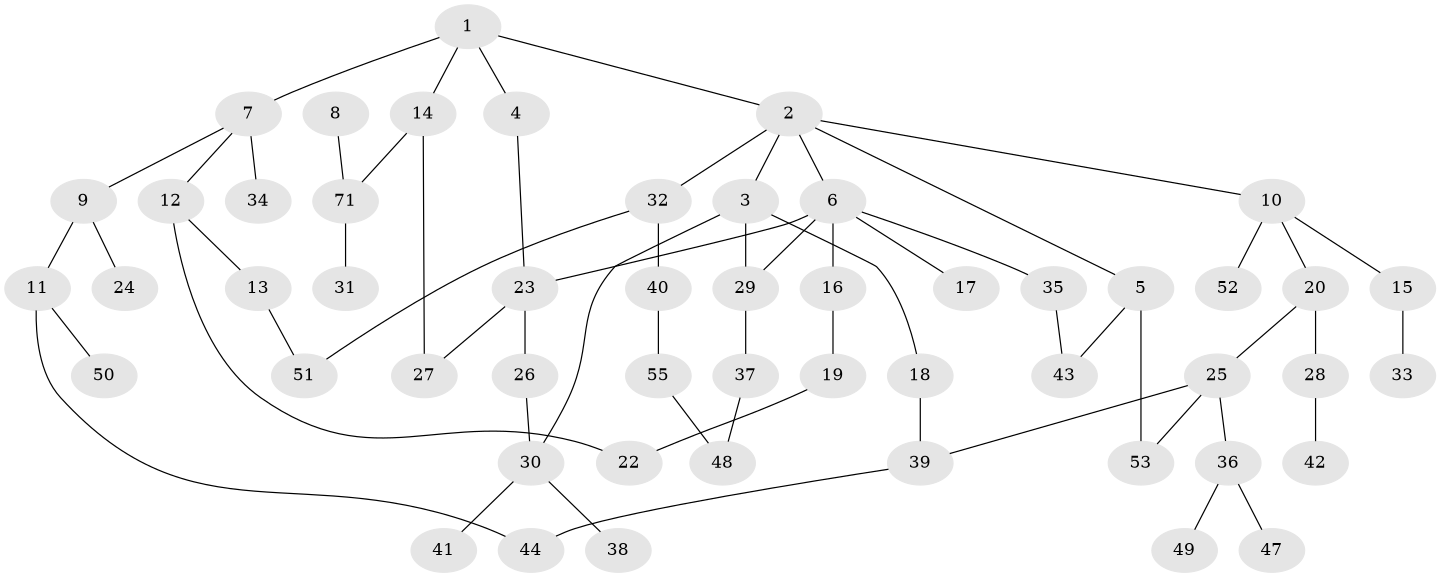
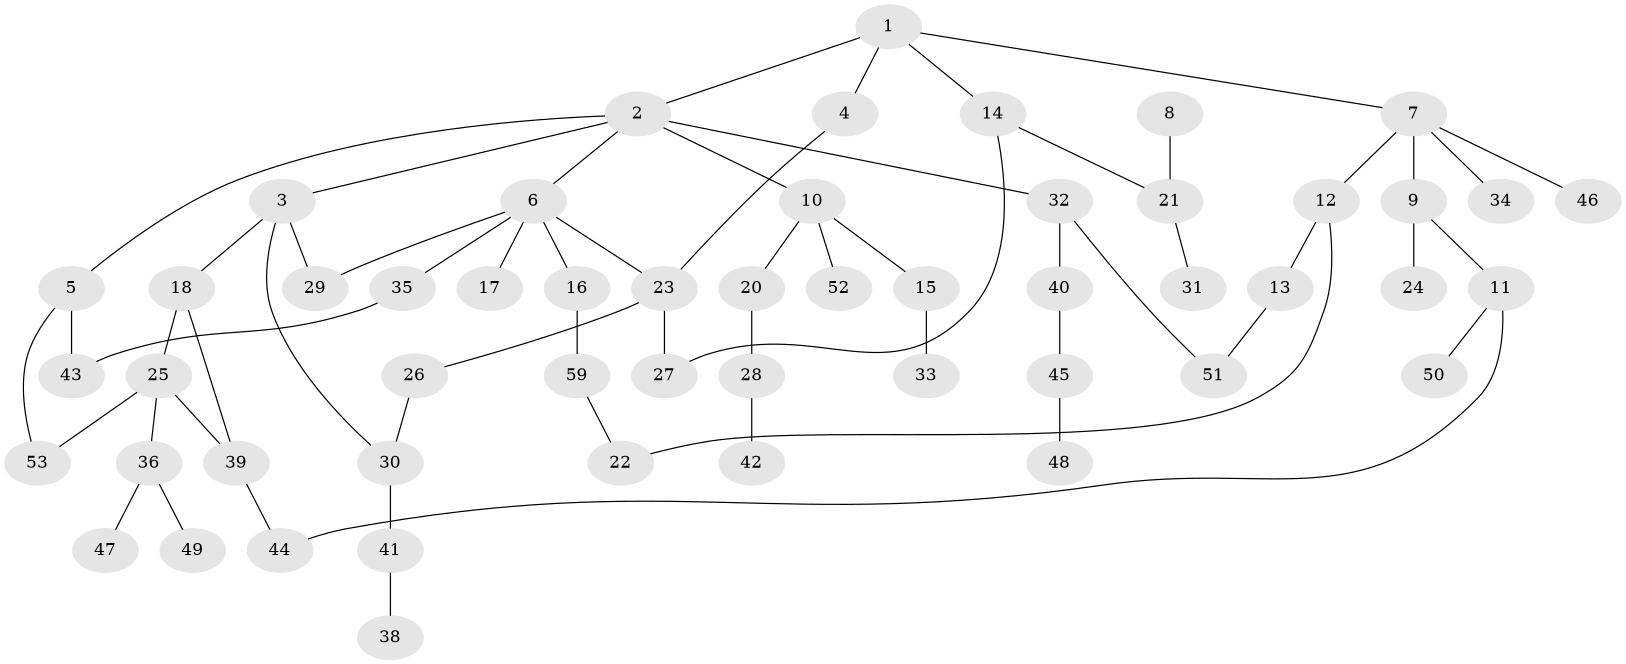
(346, 201) -> (1170, 201)
none -> (1588, 201)
(1266, 332) -> (170, 332)
(658, 376) -> (1060, 376)
(746, 376) -> none
(833, 376) -> (577, 376)
(575, 507) -> (390, 594)
